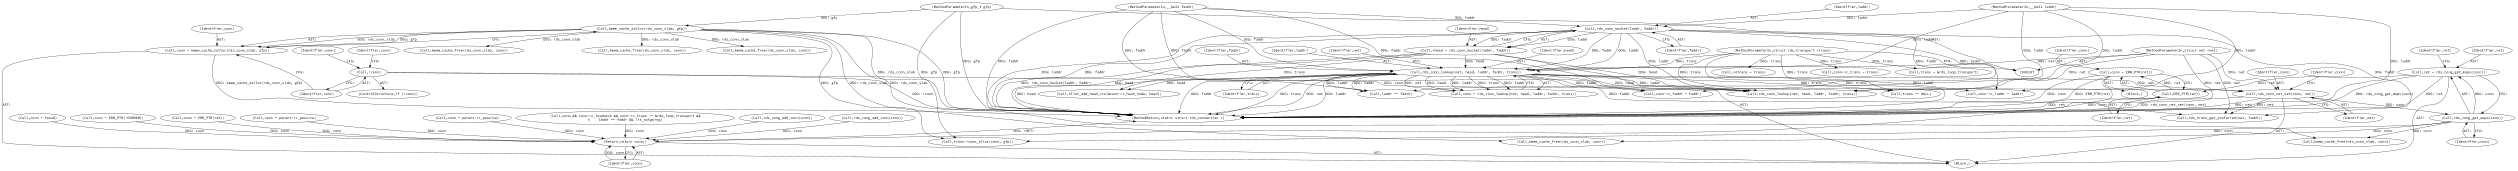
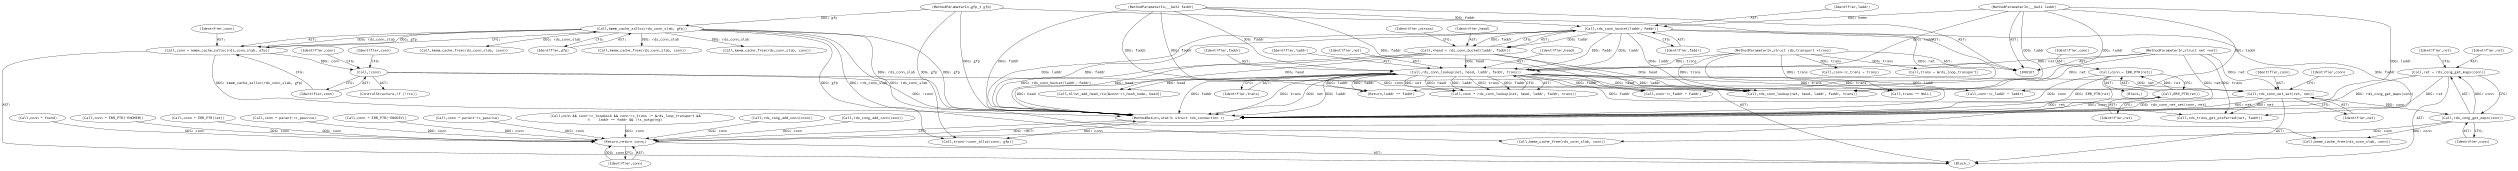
none -> (1615, 17)
(1857, 18) -> (1857, 18)
none -> (1414, 29)
none -> (2010, 40)
(1843, 41) -> none
none -> (553, 50)
none -> (311, 60)
(1927, 61) -> (1927, 61)
(1949, 61) -> (1949, 61)
(1295, 72) -> (1295, 72)
(1744, 72) -> none
(2307, 77) -> none
(2232, 83) -> (2232, 83)
(388, 94) -> (388, 94)
(1391, 94) -> (1391, 94)
(2280, 94) -> (2280, 94)
none -> (376, 118)
none -> (891, 130)
(1740, 135) -> (1078, 130)
